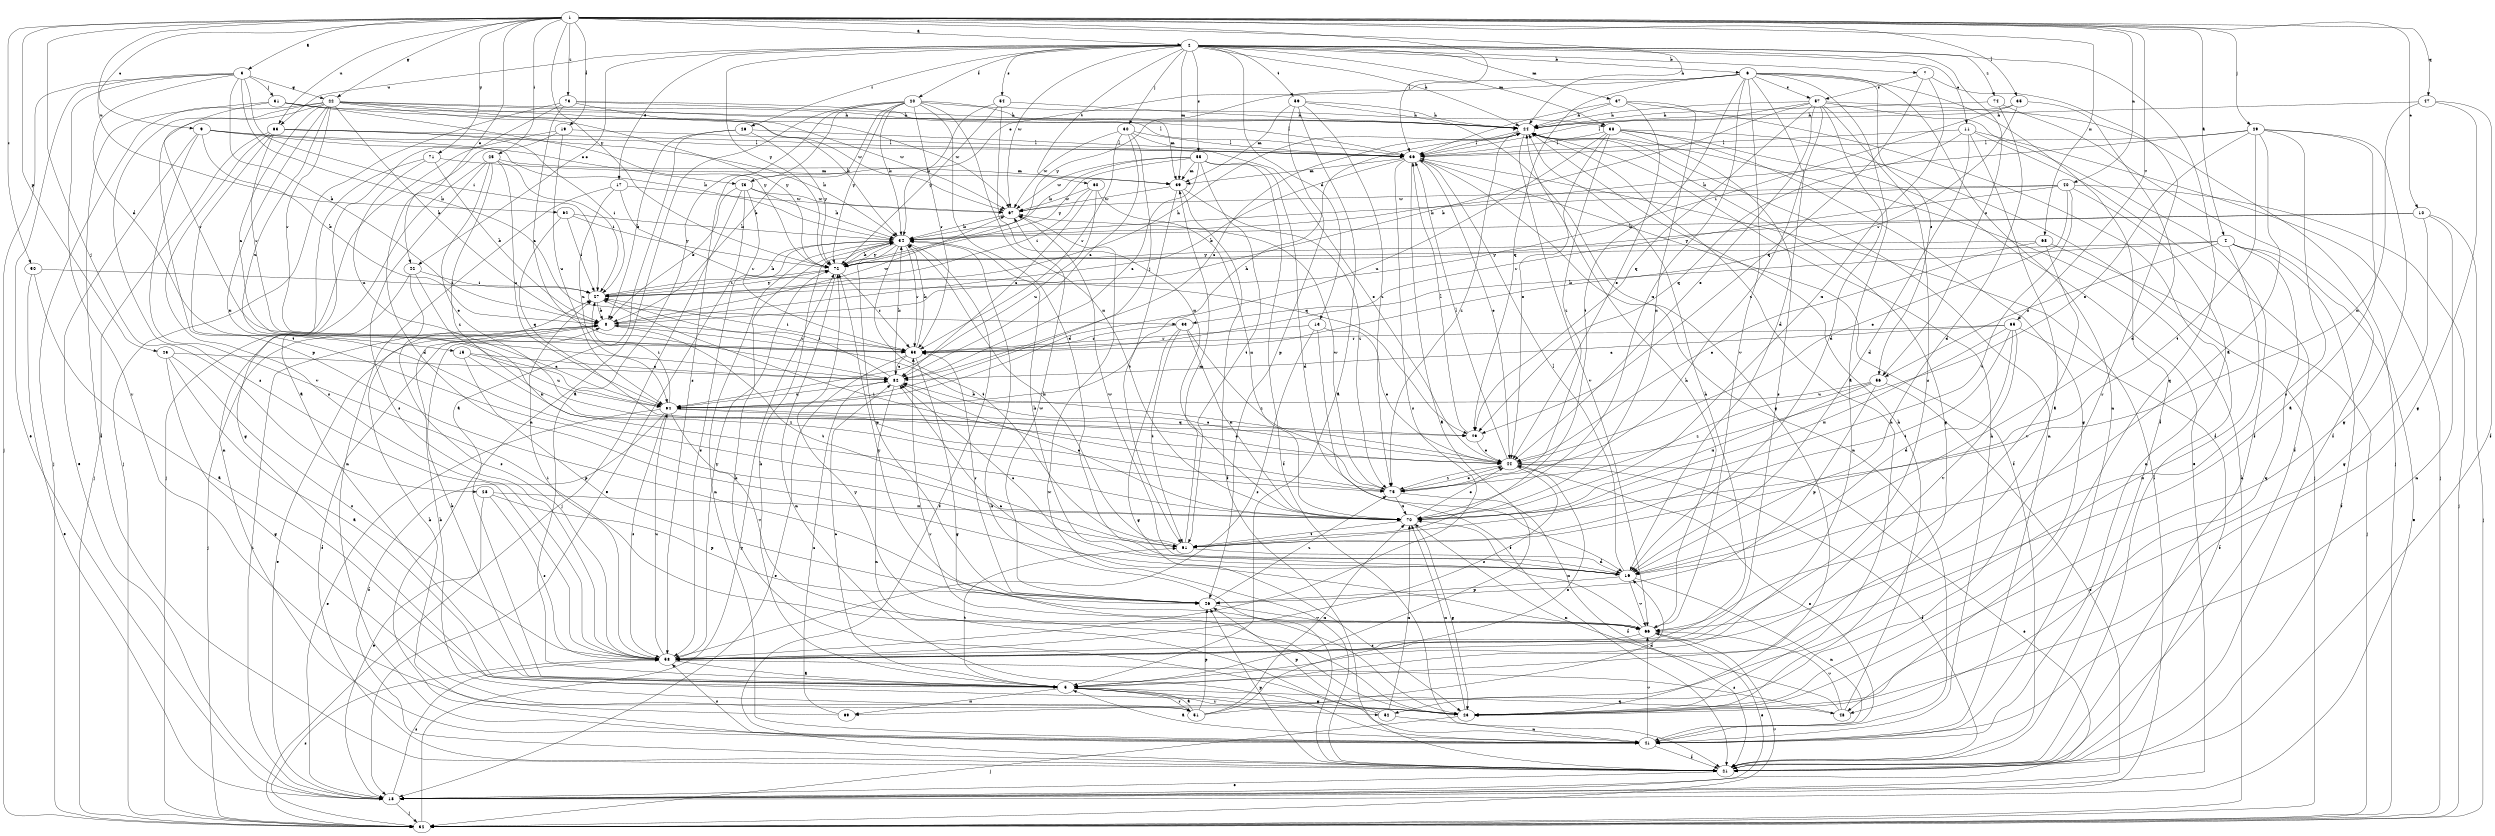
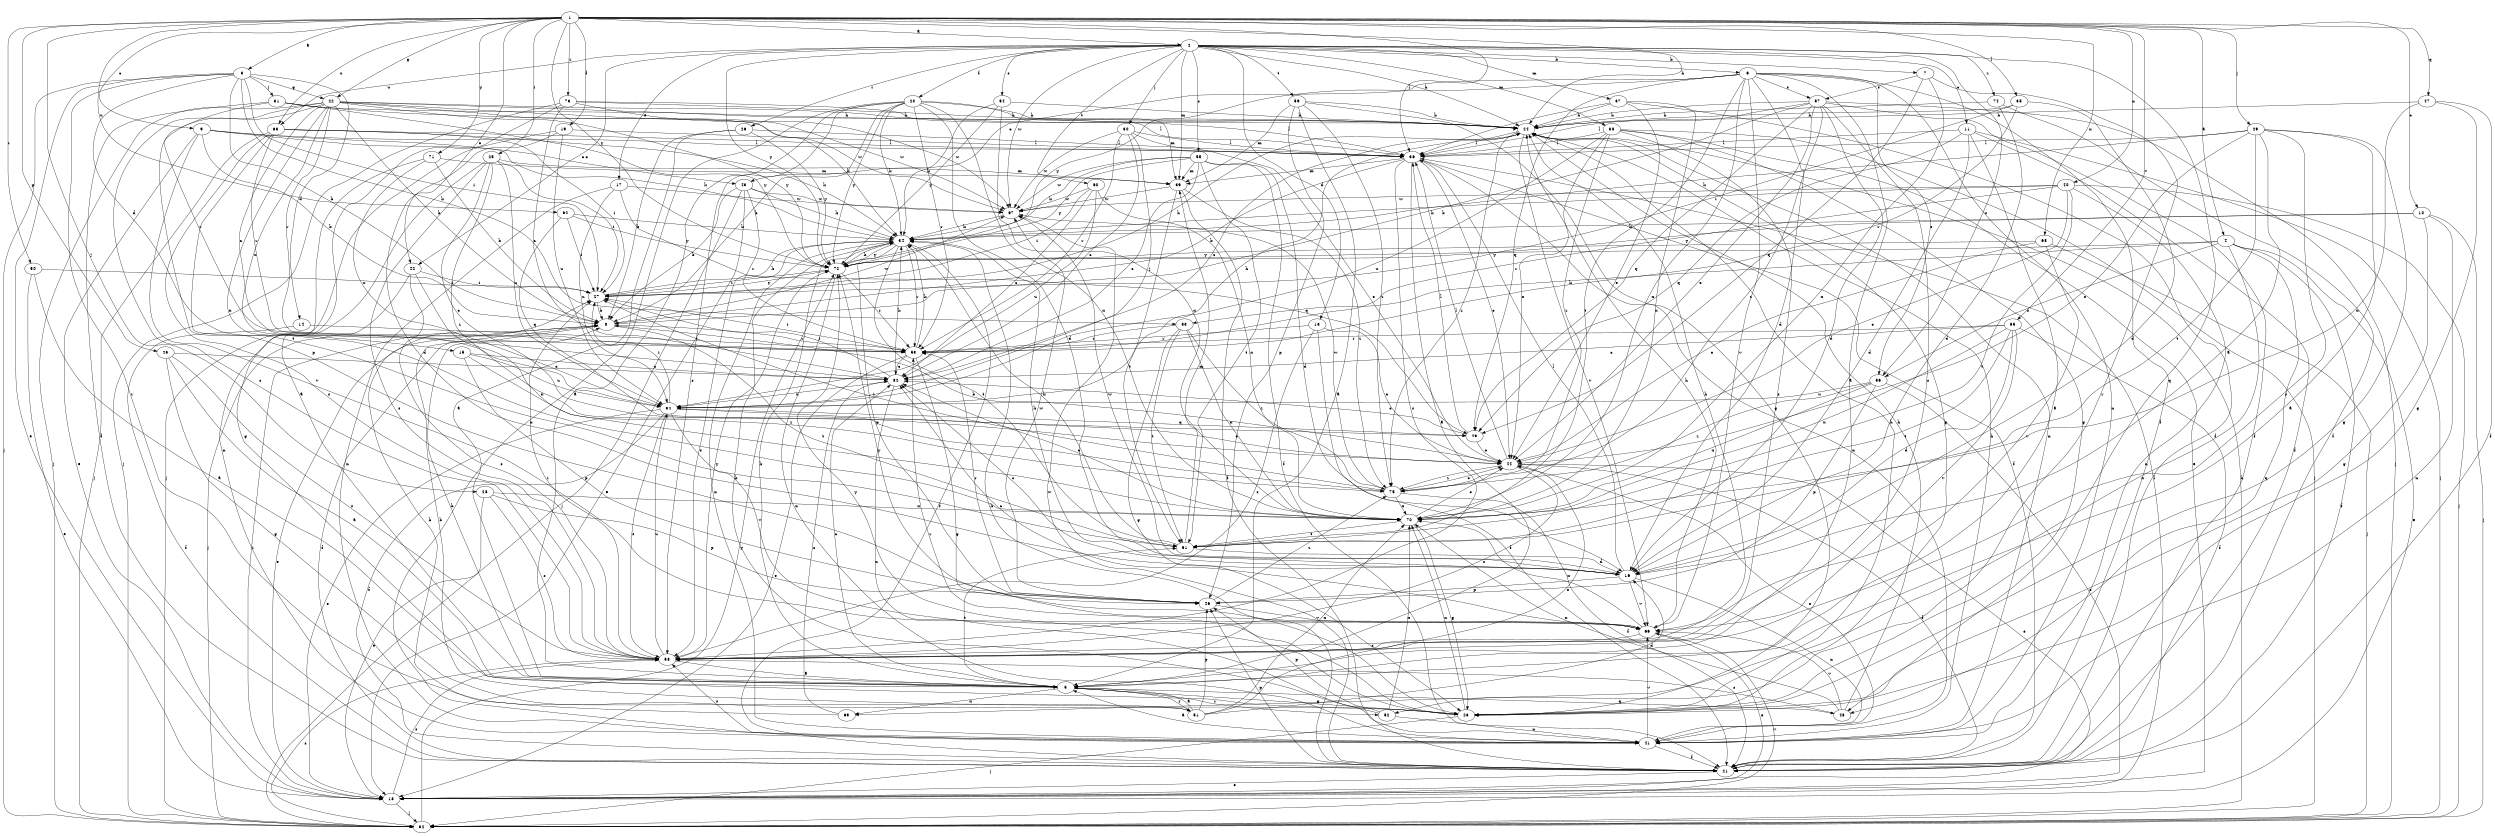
(1261, 112) -> (1277, 123)
none -> (302, 325)
(1173, 419) -> (1203, 399)
